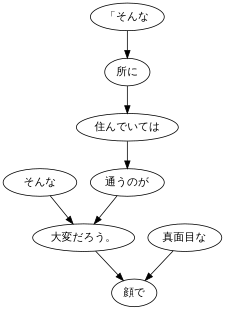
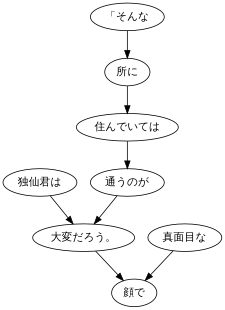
(40, 182) -> (40, 182)
